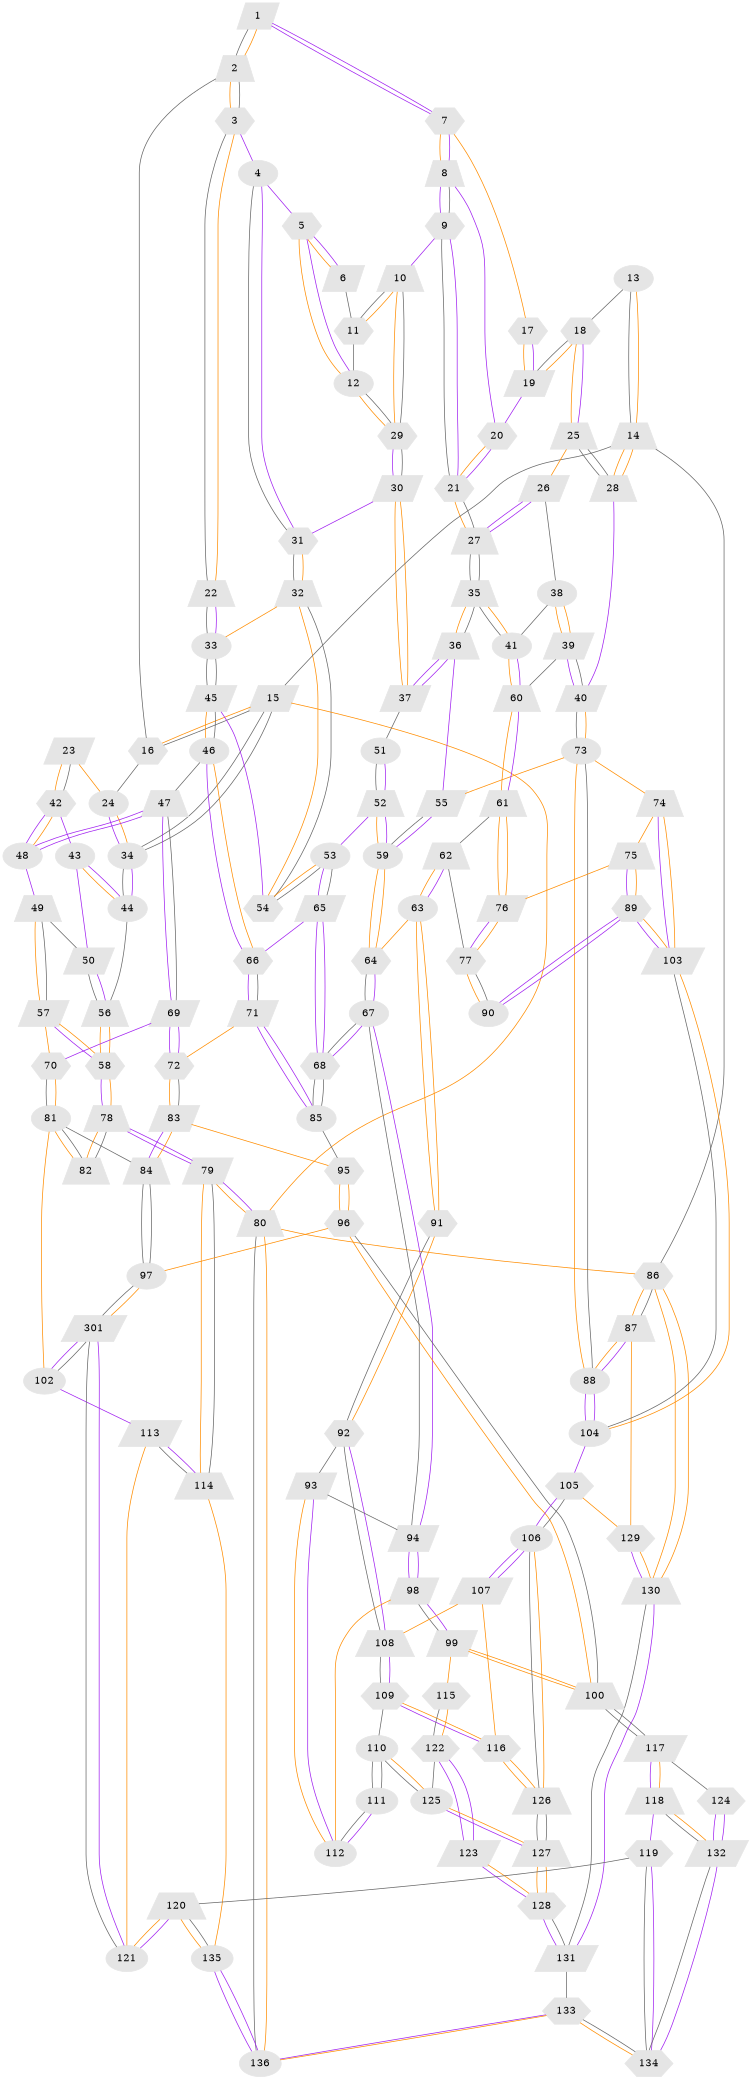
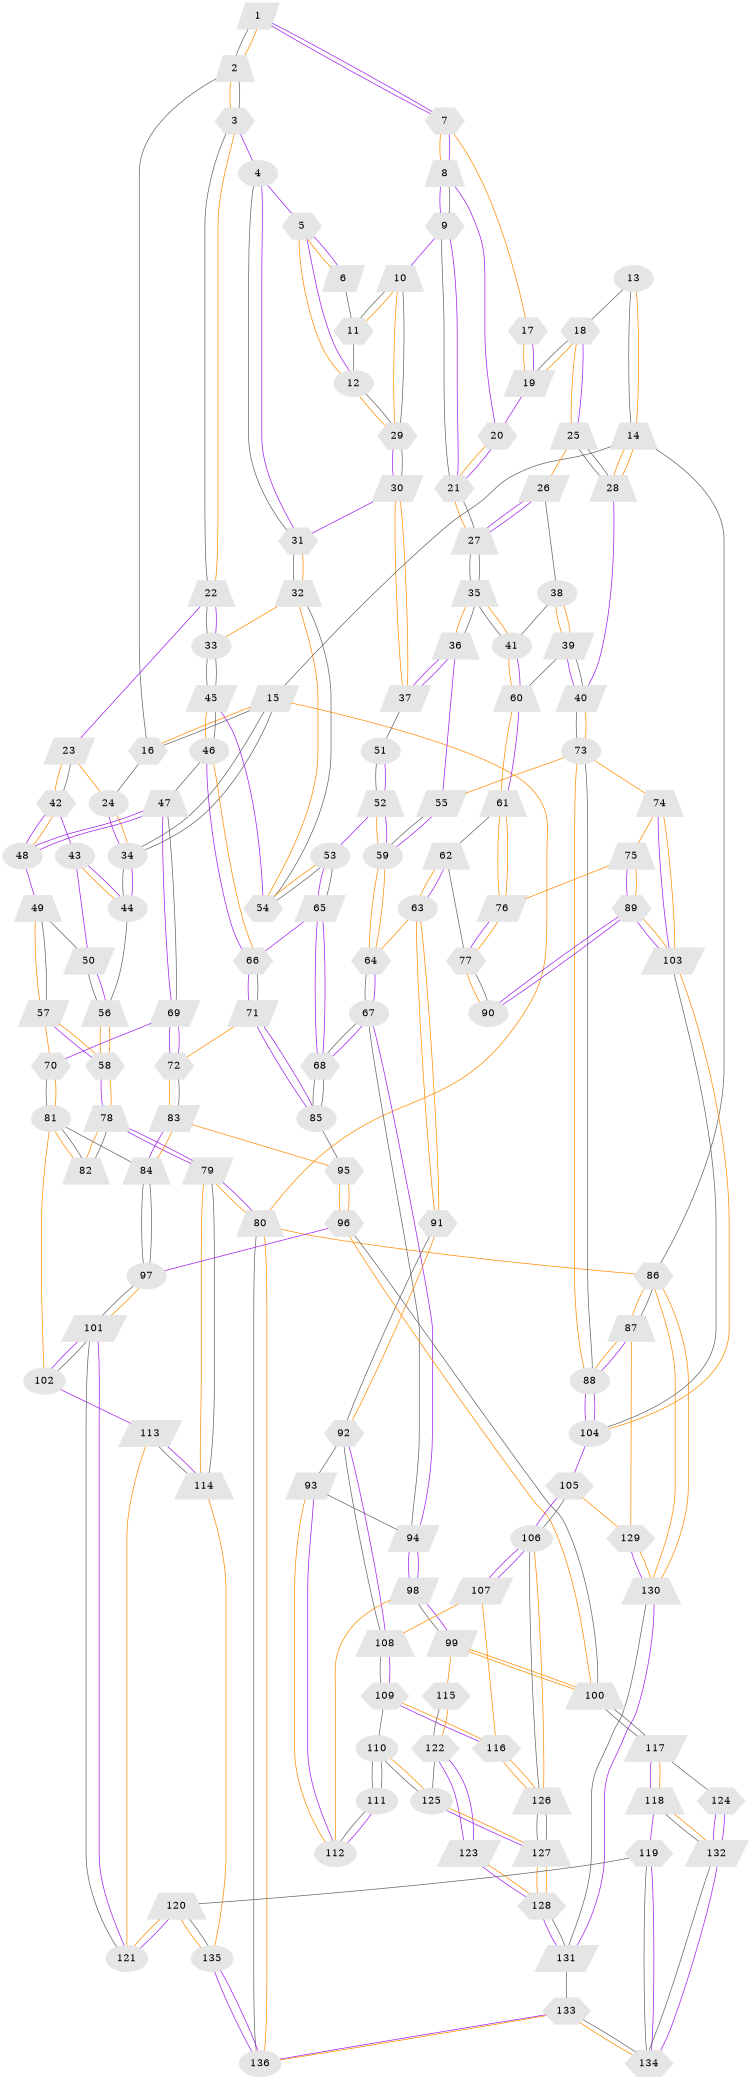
none -> (146, 666)
(246, 1250) -> (246, 1250)
(94, 1329) -> (94, 1329)
